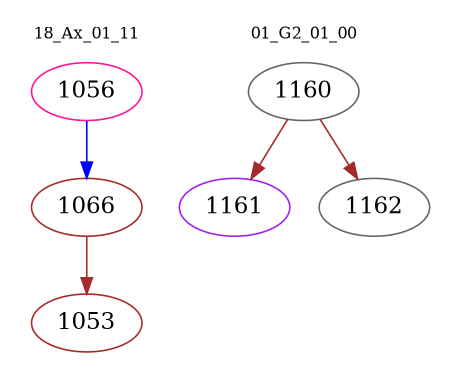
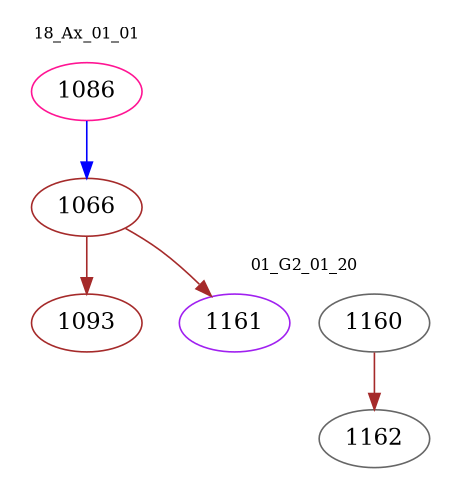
(87, 35) -> (87, 35)
(305, 35) -> (305, 266)
(87, 92) -> (87, 92)
(274, 142) -> (177, 264)
(87, 323) -> (87, 323)
